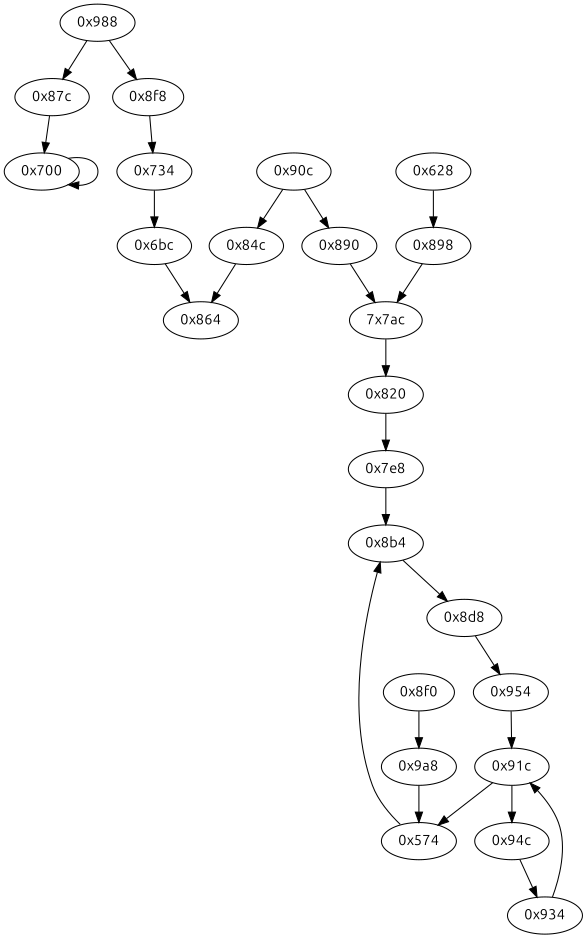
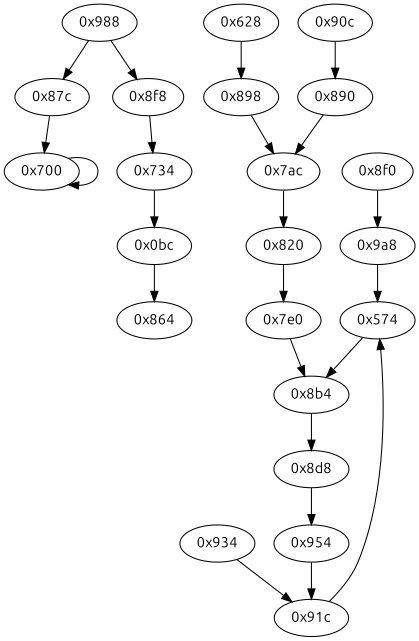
(154, 246) -> (154, 246)
(246, 246) -> none
(386, 320) -> (284, 172)
(386, 469) -> (284, 320)
(512, 841) -> none
